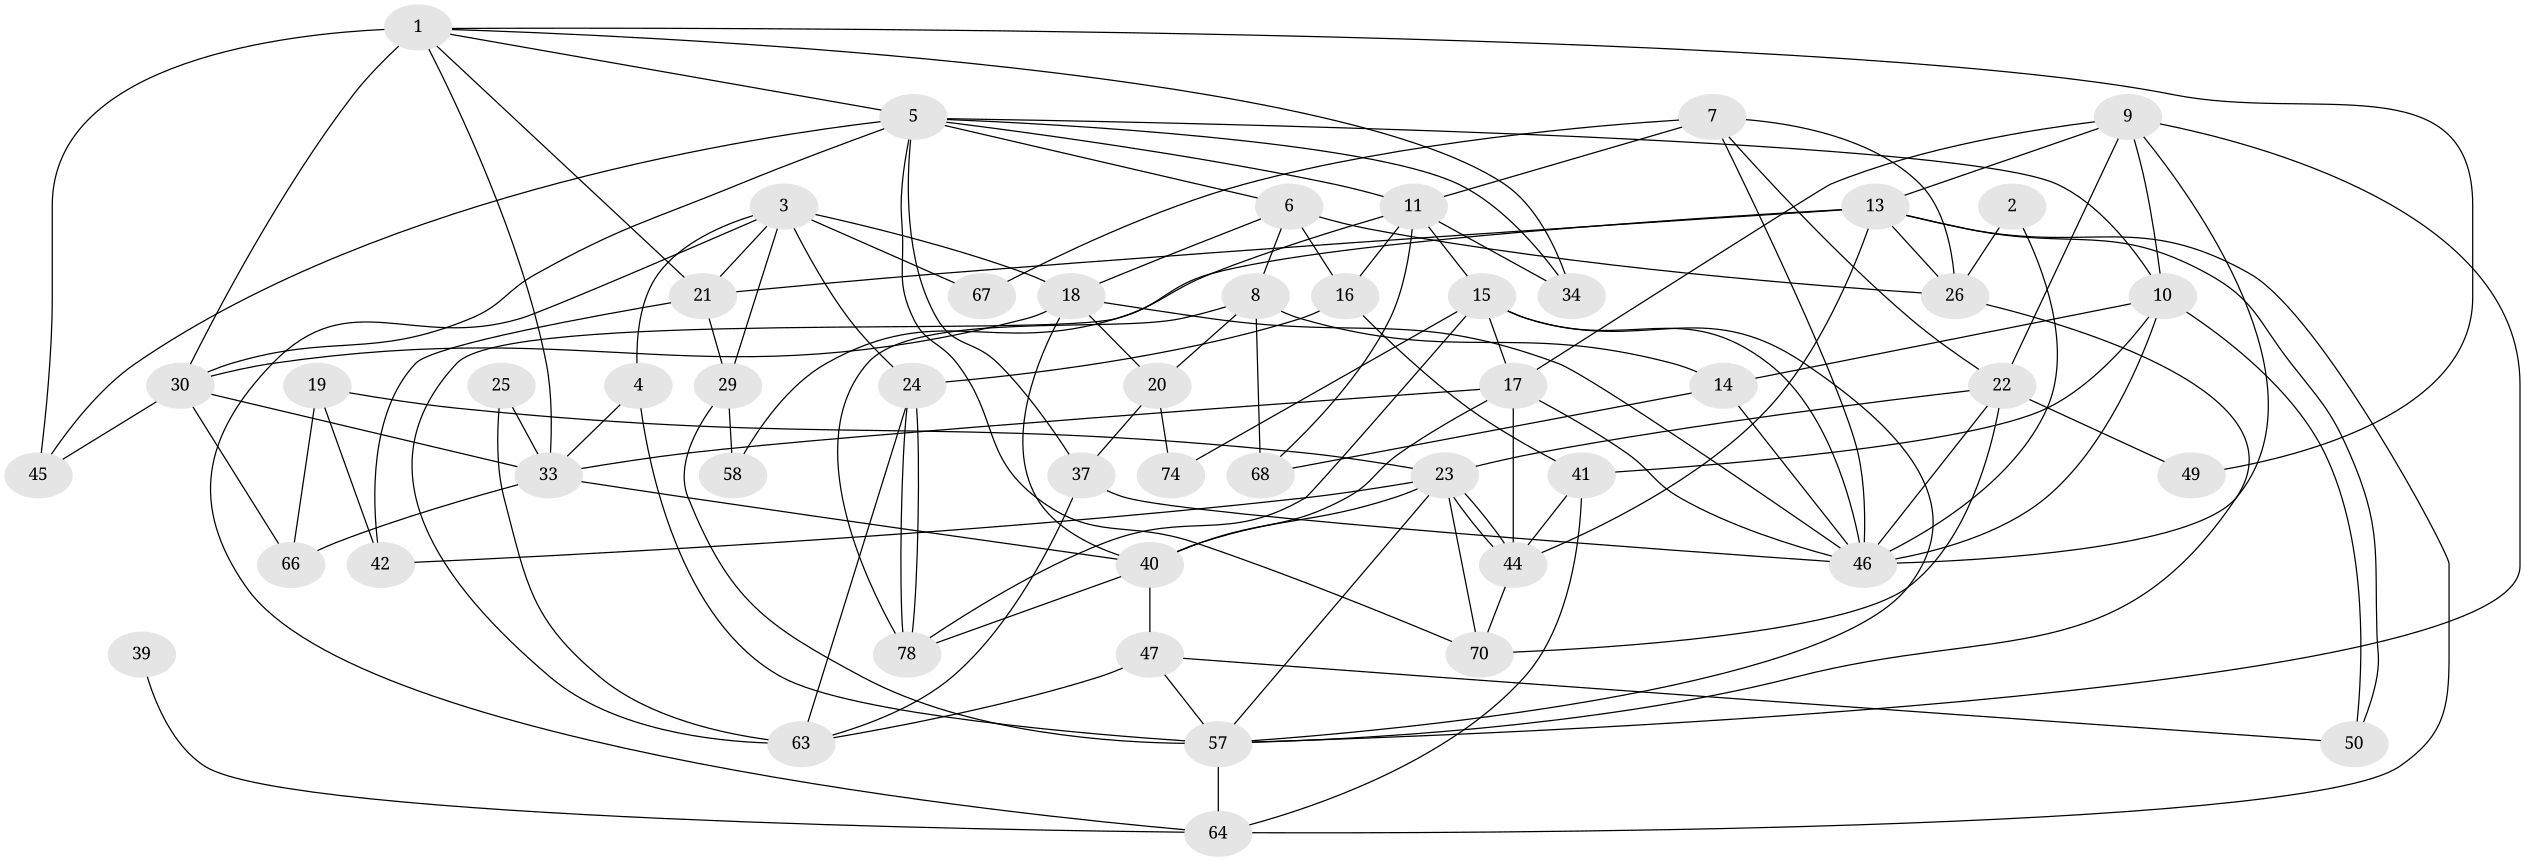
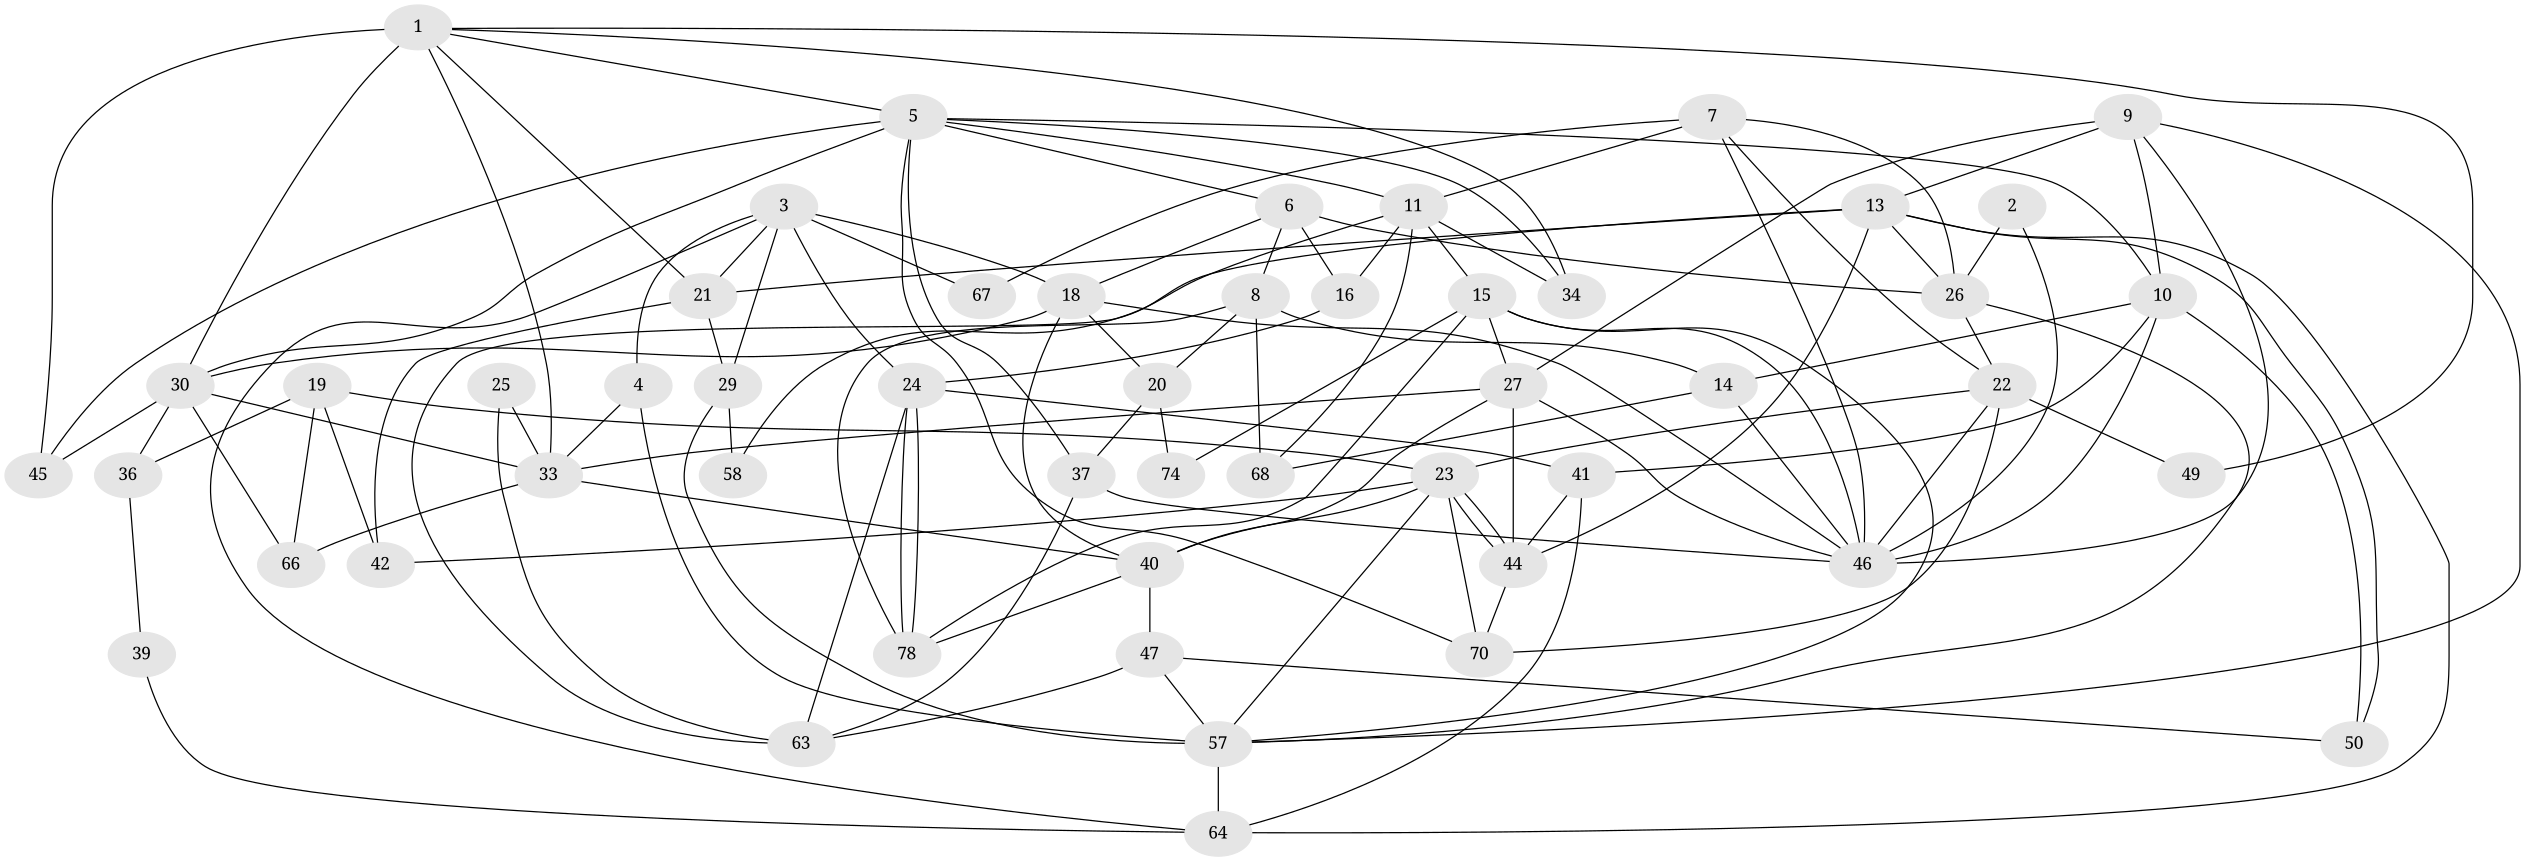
(2065, 251) -> (1979, 342)
(1513, 386) -> (1513, 386)
(1458, 400) -> (1234, 422)
none -> (128, 475)
